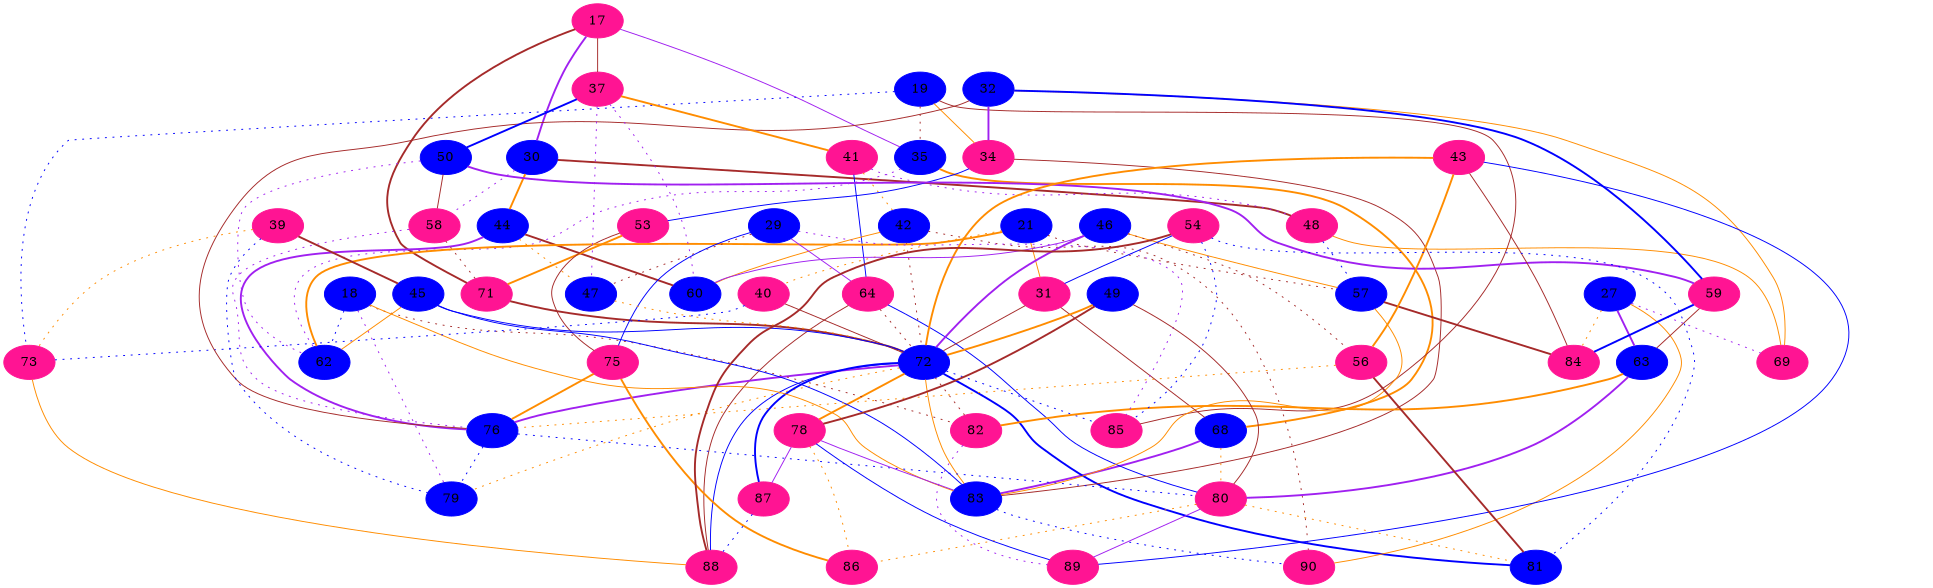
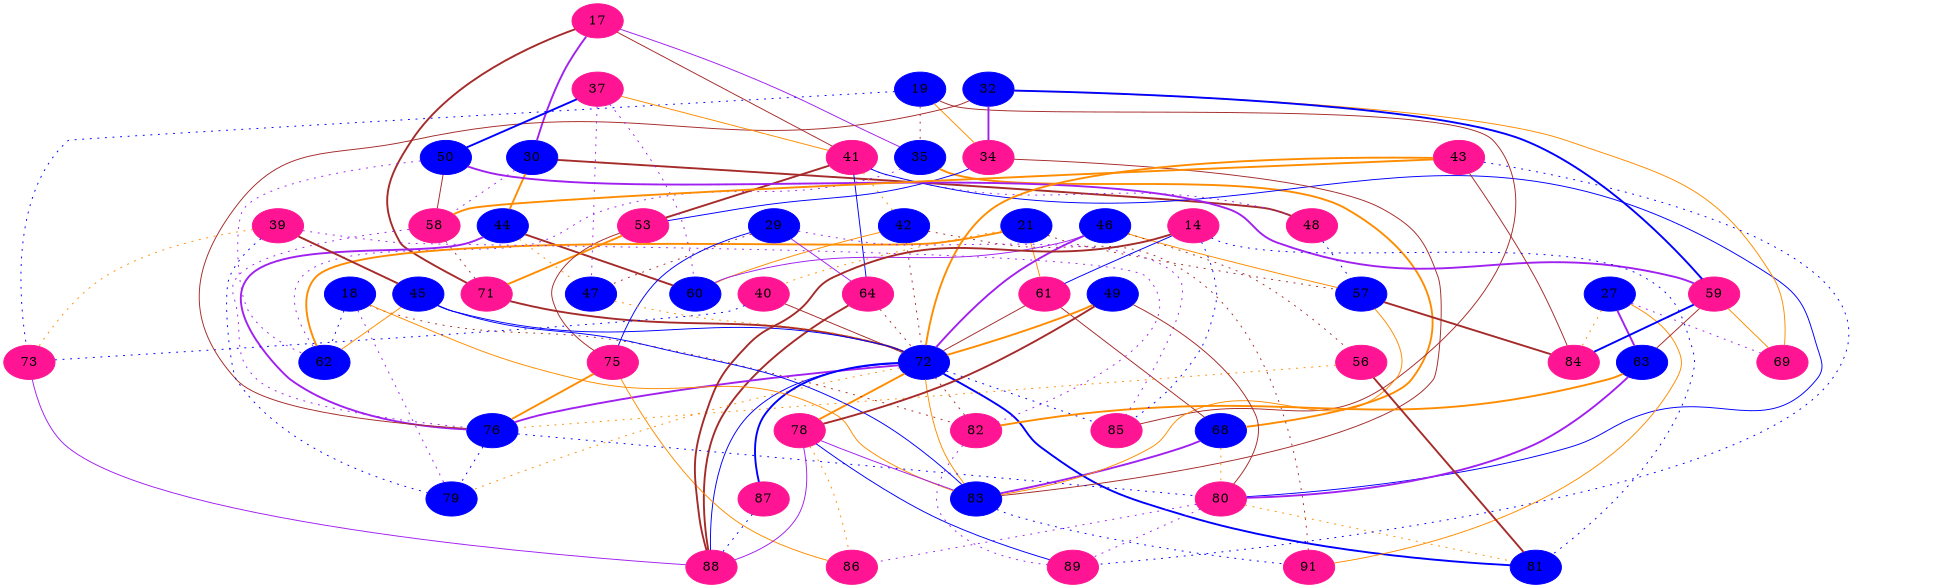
(598, 55) -> (725, 89)
(720, 122) -> (720, 122)
none -> (727, 198)
(1193, 226) -> (1193, 226)
(1581, 248) -> (1748, 328)
none -> (844, 252)
(1421, 259) -> (1041, 176)
(1044, 294) -> (1044, 294)
(736, 397) -> (736, 397)
(1037, 410) -> (1678, 226)
(1706, 455) -> (1706, 455)
(782, 465) -> (795, 519)
(720, 508) -> (720, 508)
(332, 526) -> (332, 526)
(1036, 533) -> (1036, 533)
(1147, 533) -> (1147, 533)
(1309, 567) -> (1309, 567)
